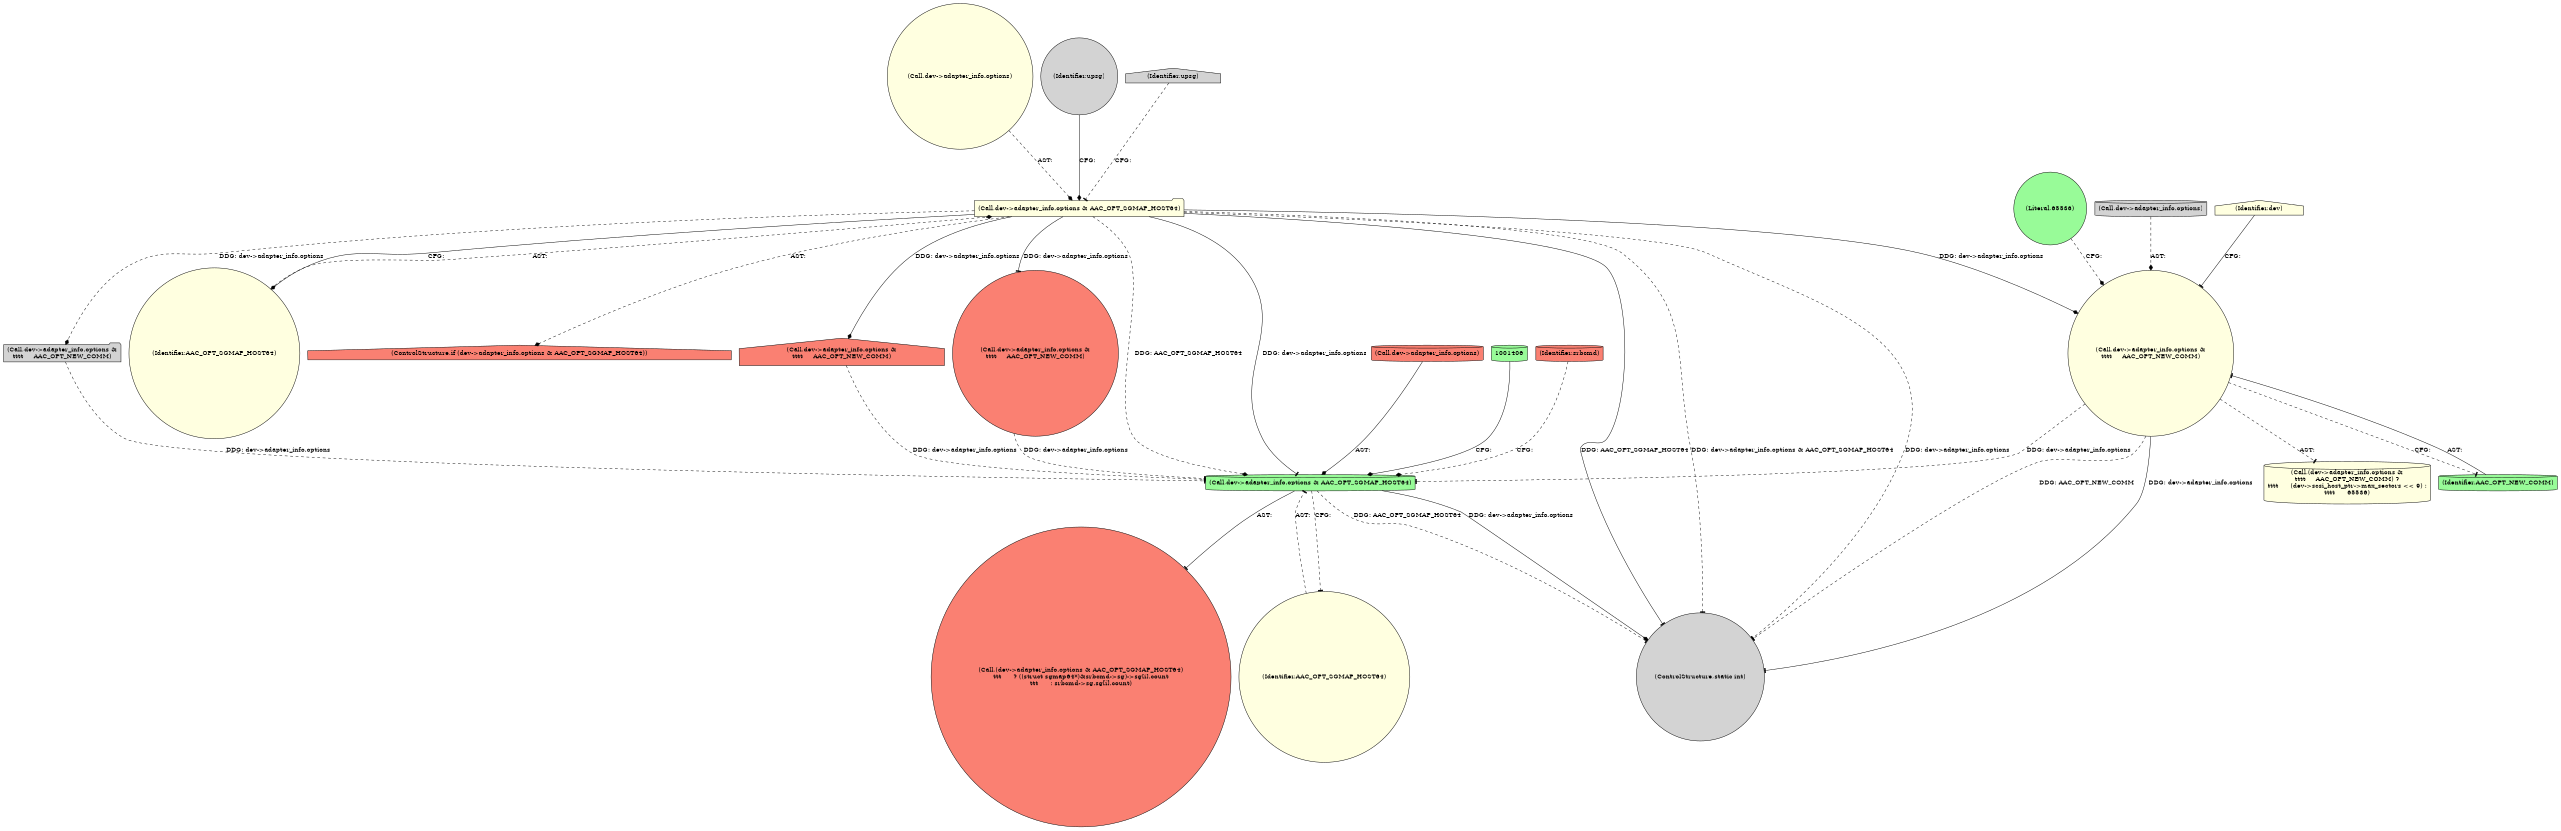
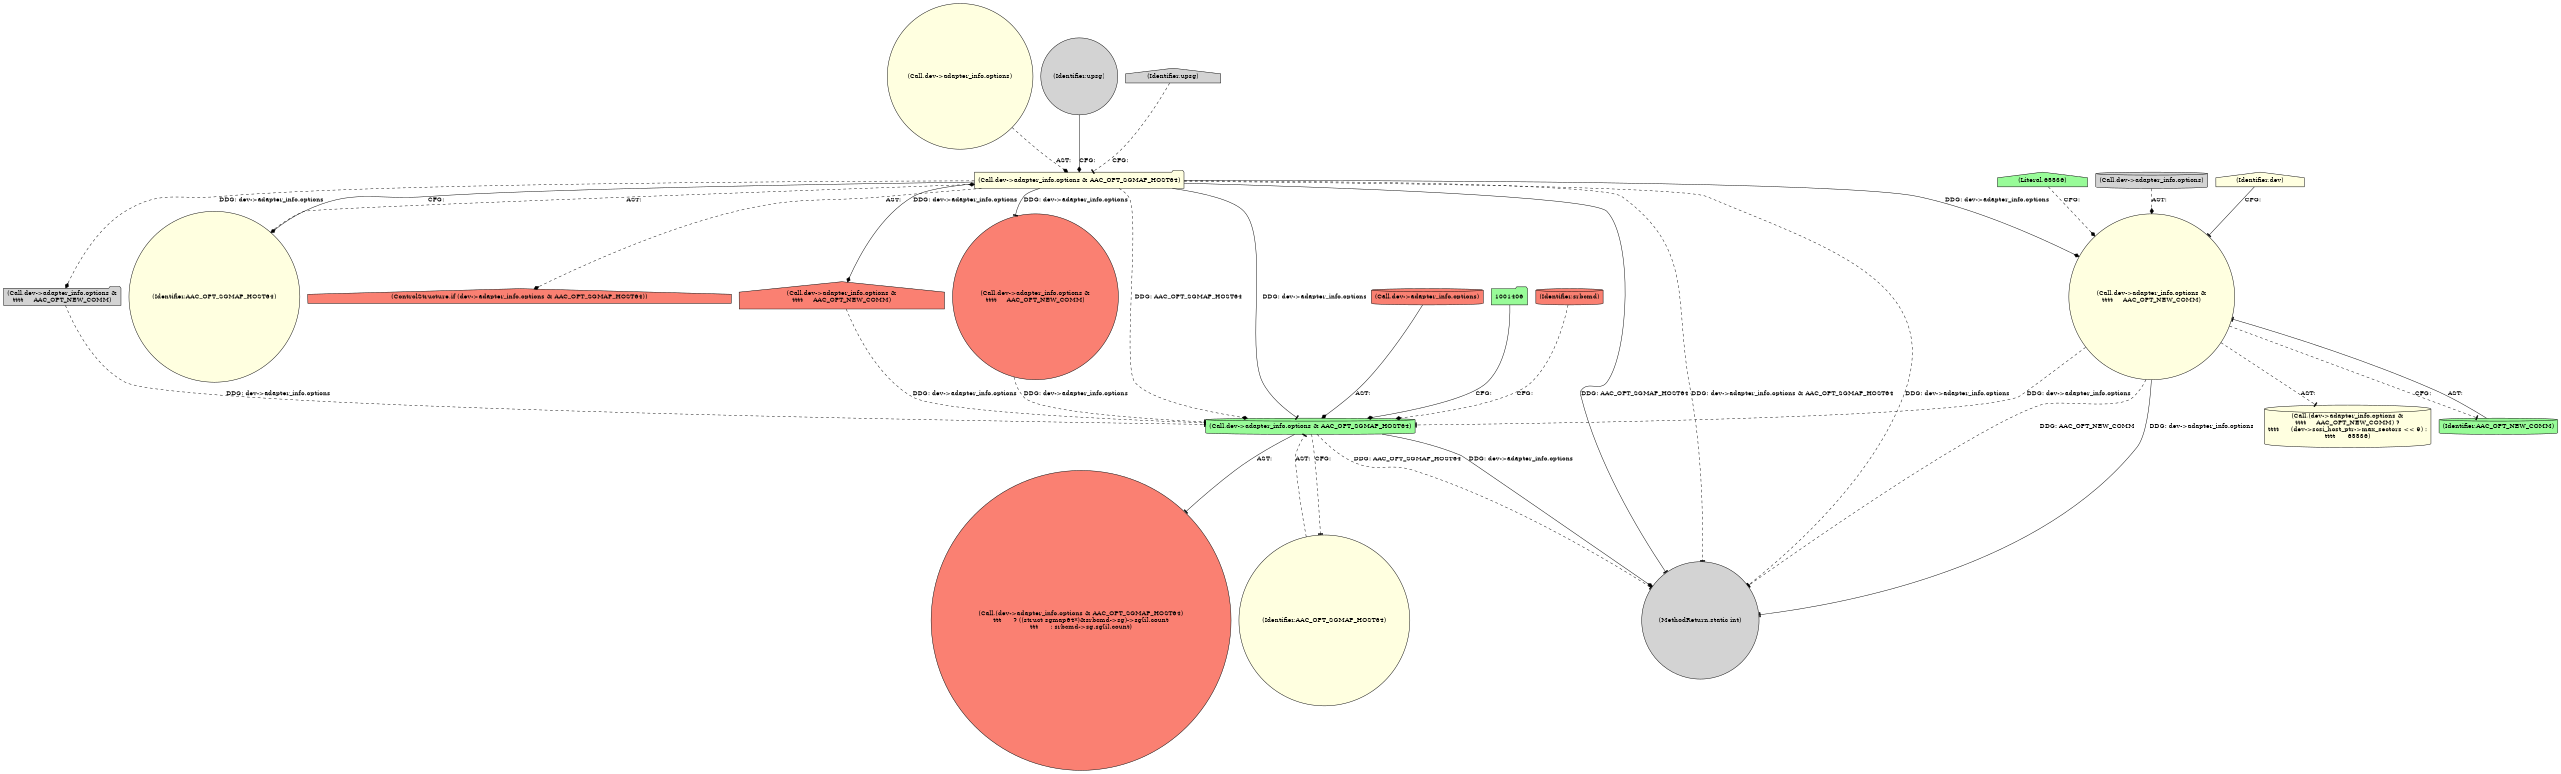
(2050, 209) -> (2043, 180)
(1509, 353) -> (1509, 297)
(1700, 677) -> (1700, 620)
